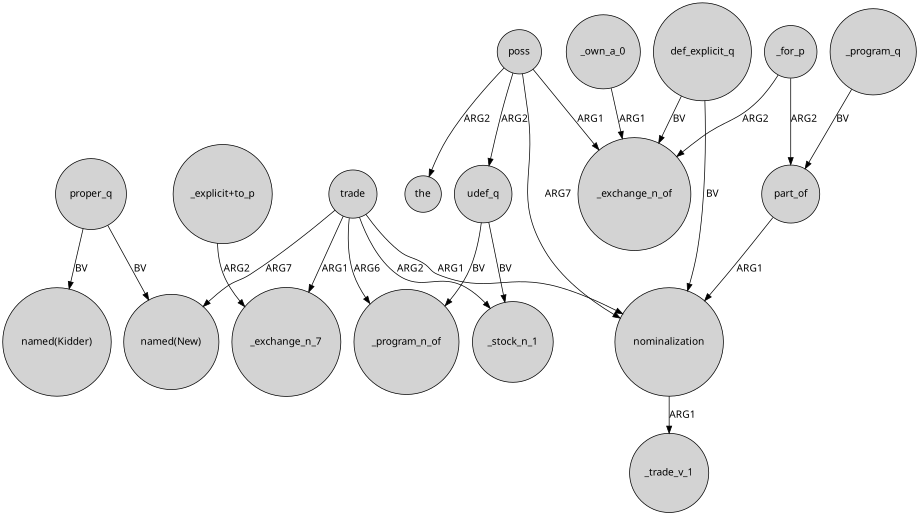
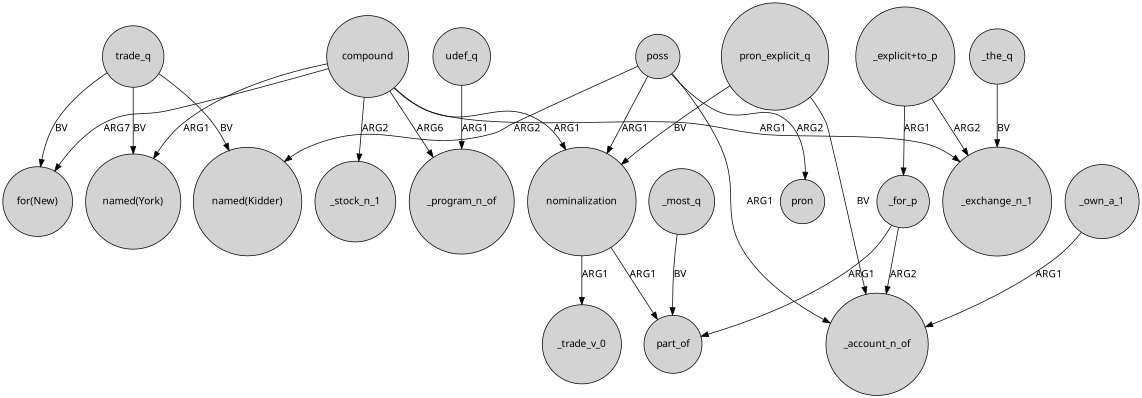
(603, 52) -> (1102, 202)
(702, 52) -> (775, 57)
(873, 52) -> (682, 202)
none -> (997, 57)
(501, 116) -> (469, 138)
(804, 119) -> (862, 275)
none -> (904, 135)
(91, 194) -> (133, 57)
(353, 194) -> (368, 57)
(423, 194) -> (803, 202)
(558, 194) -> (635, 129)
(634, 194) -> (877, 344)
none -> (133, 202)
(742, 257) -> (632, 280)
(496, 259) -> none
(479, 269) -> (475, 129)
(171, 342) -> (38, 202)
(286, 342) -> (997, 202)
(669, 473) -> (582, 344)
